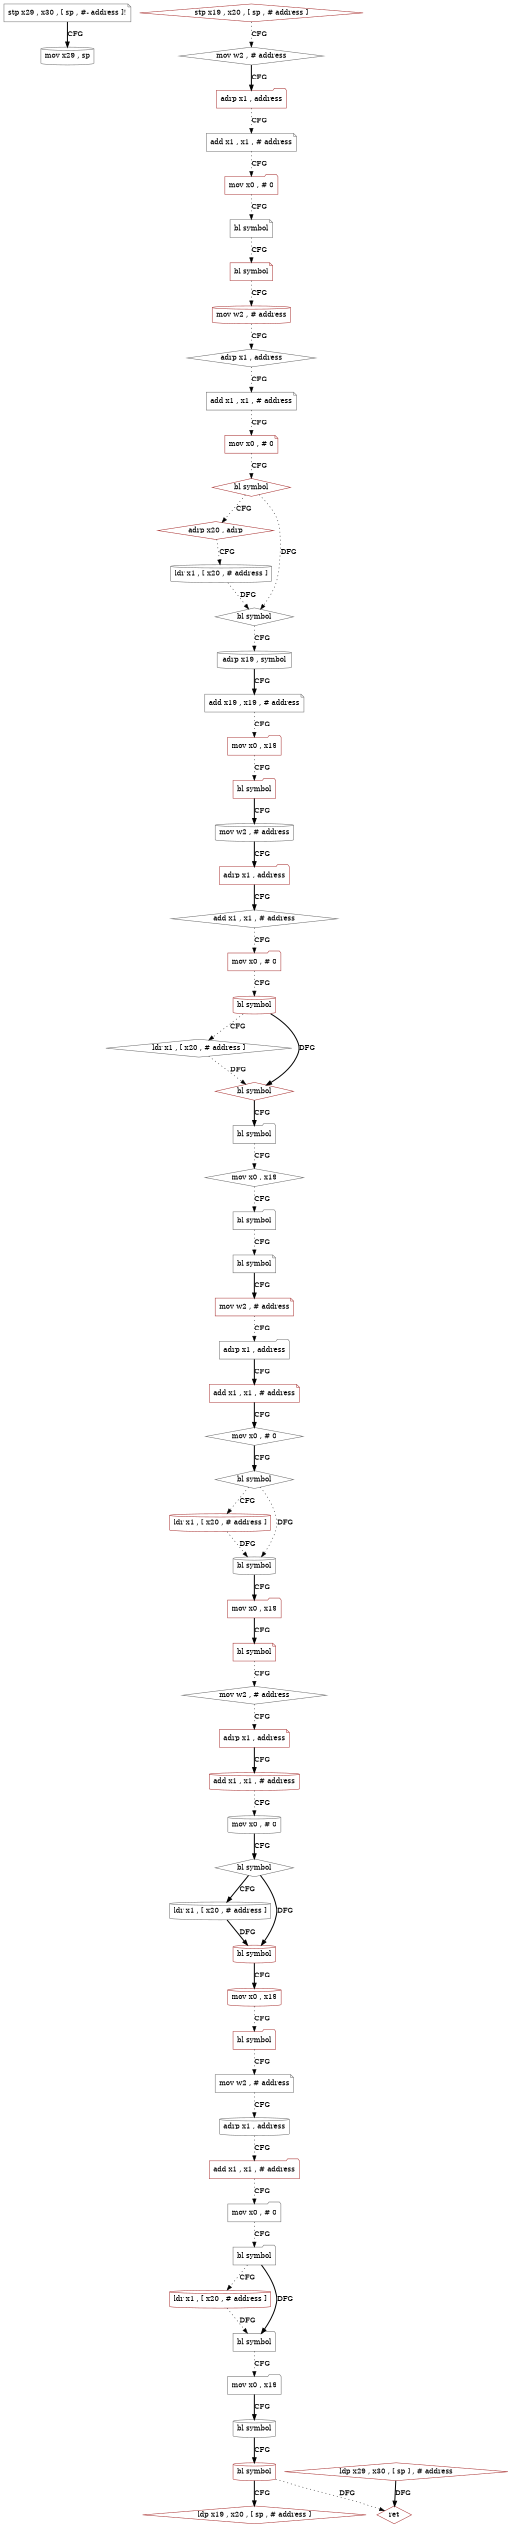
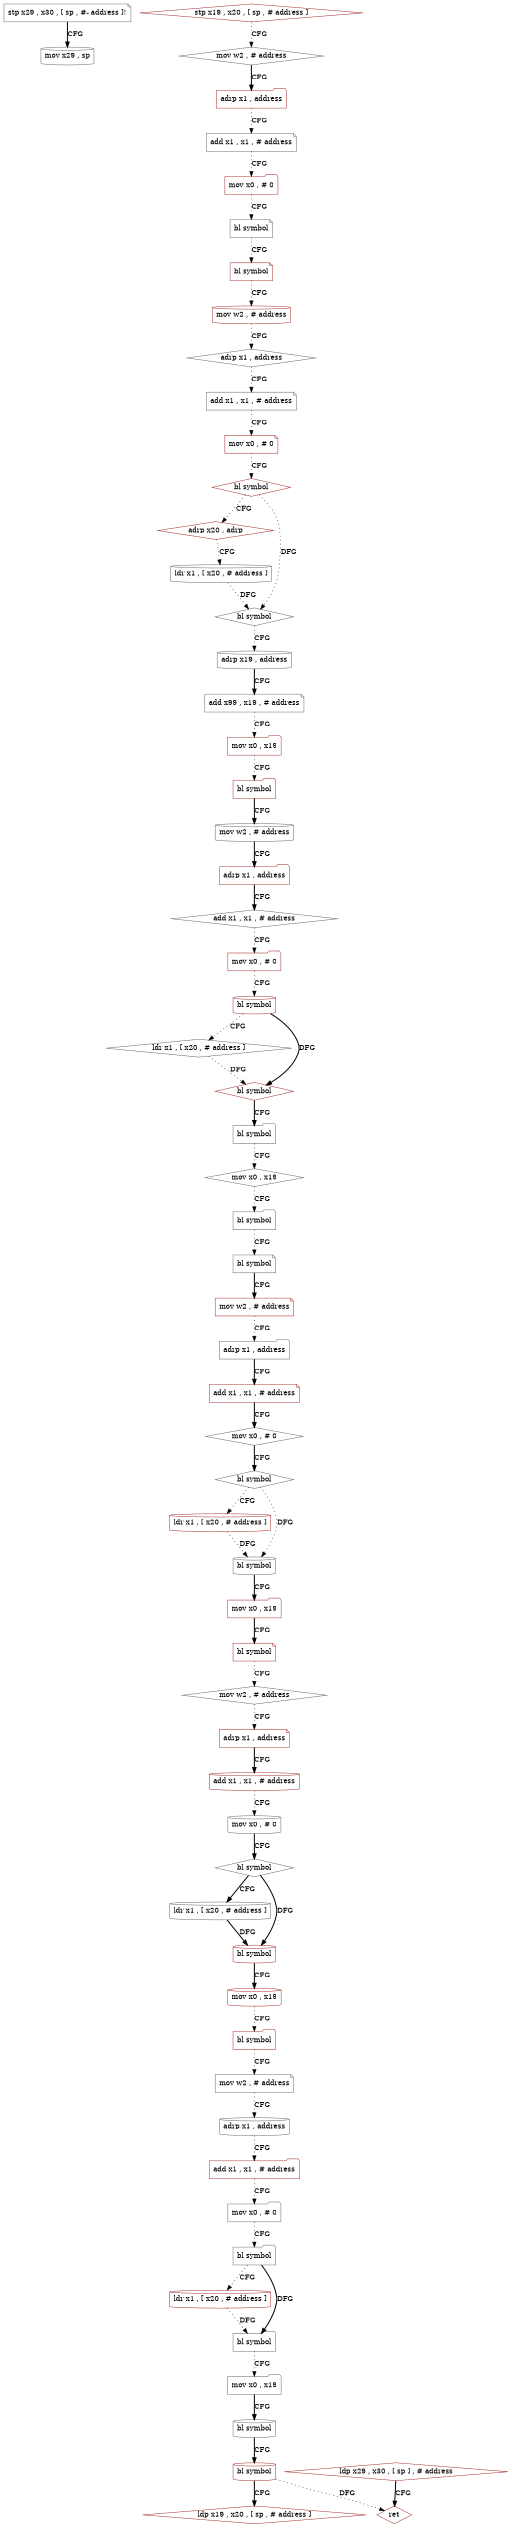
(254, 660) -> (254, 660)
(254, 703) -> (254, 703)
(403, 2493) -> (403, 2493)
